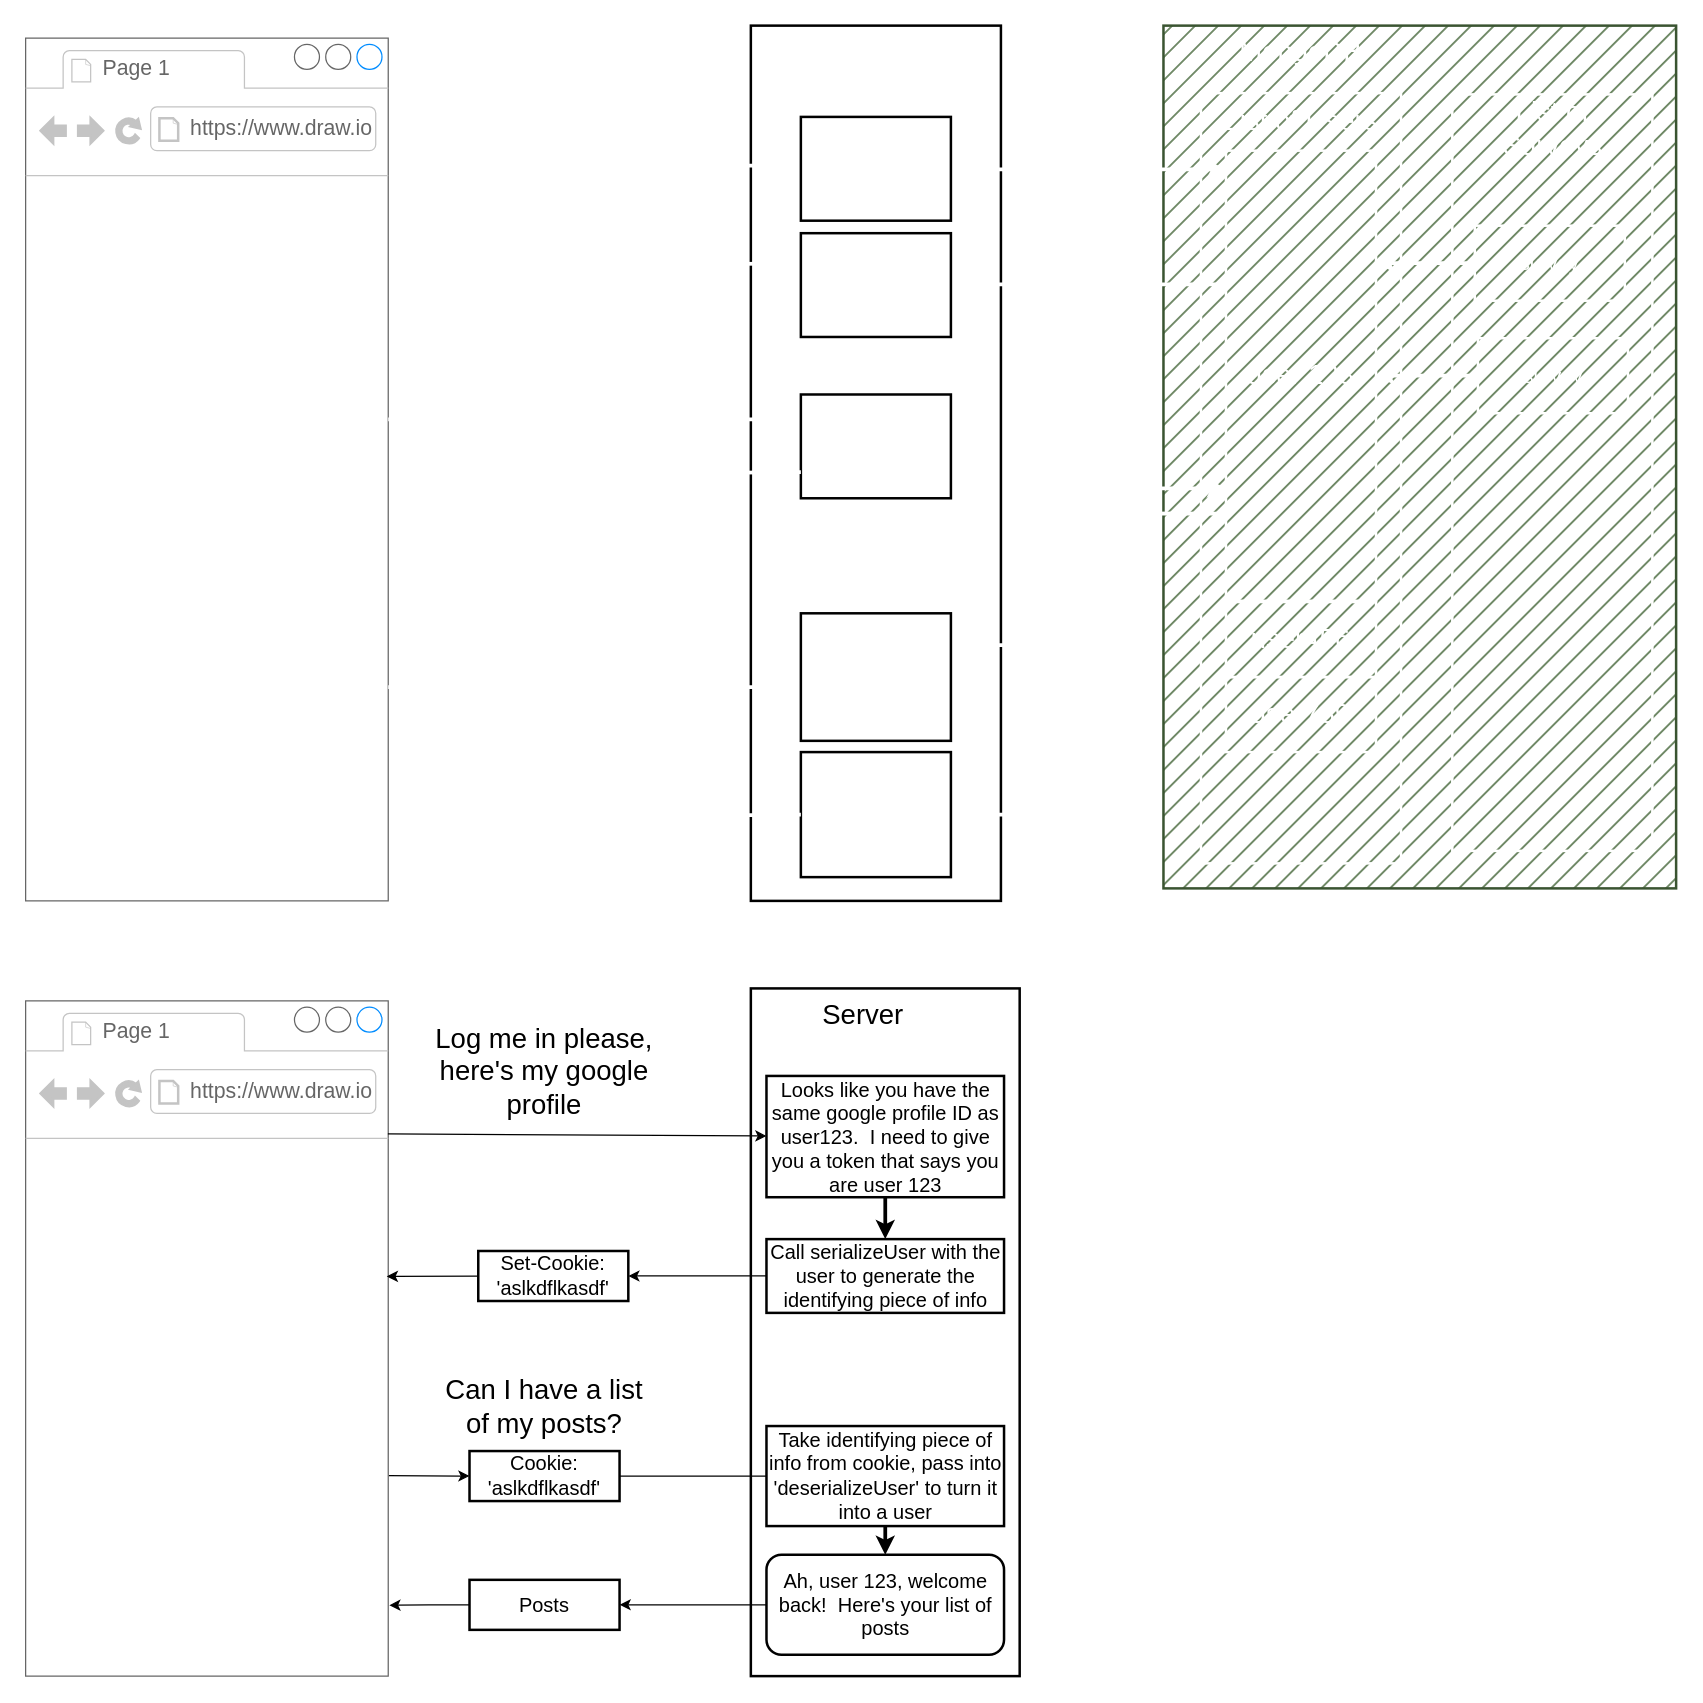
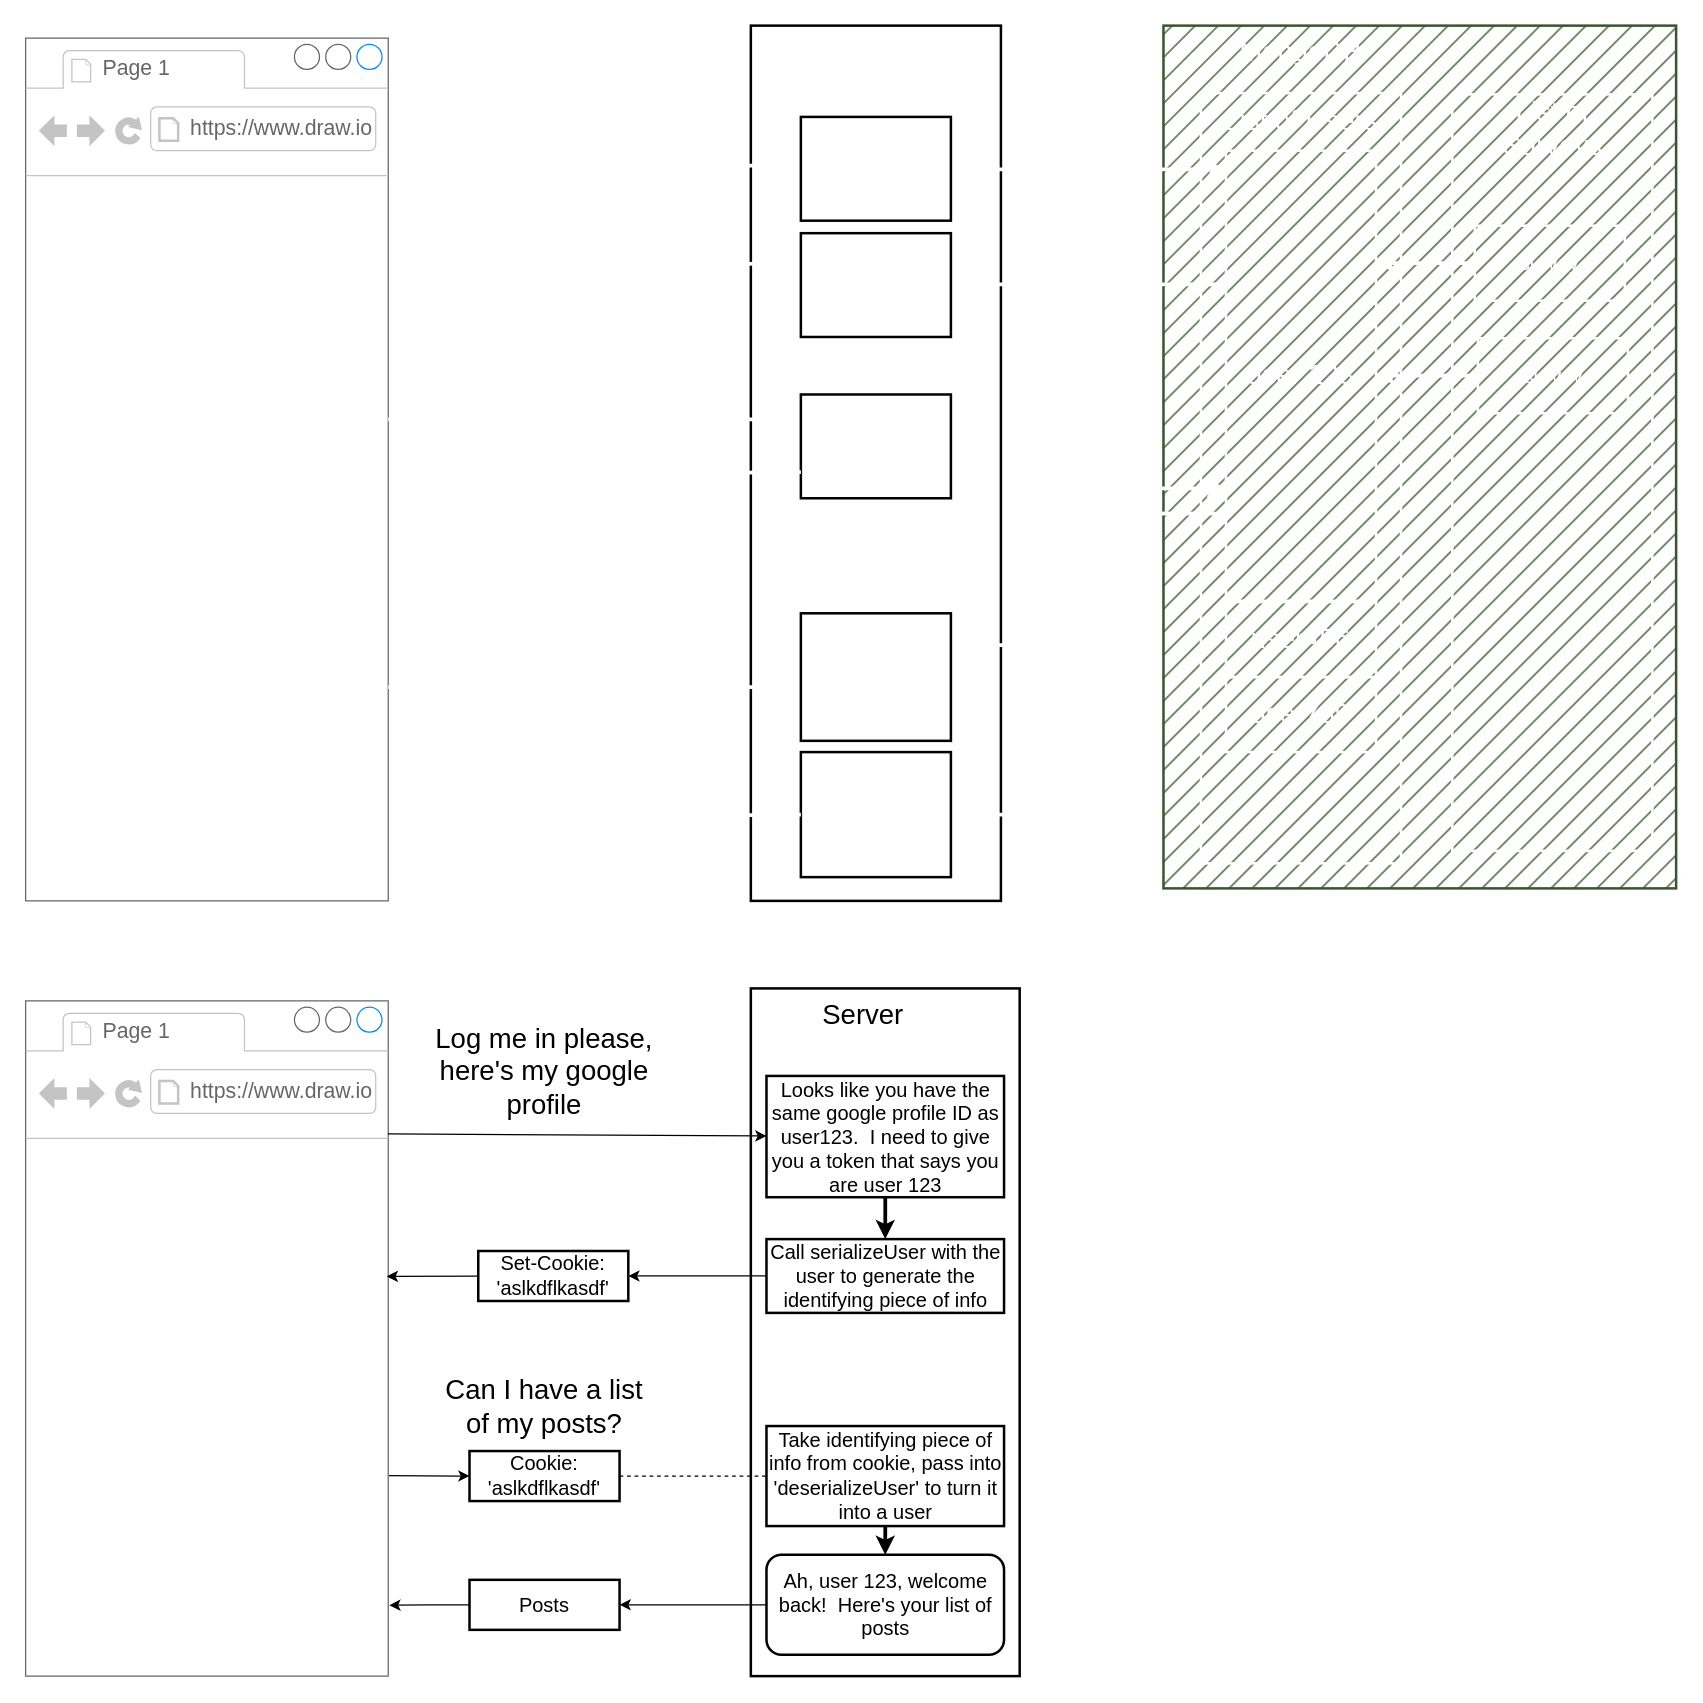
(692, 1476) -> (692, 1476)
